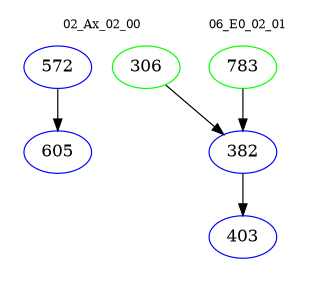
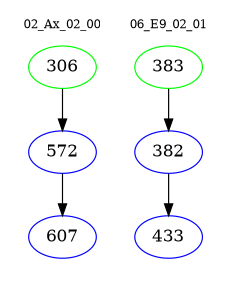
(248, 25) -> (169, 25)
(243, 67) -> (169, 67)
(182, 99) -> (62, 104)
(58, 152) -> (62, 237)
(243, 237) -> (169, 237)
